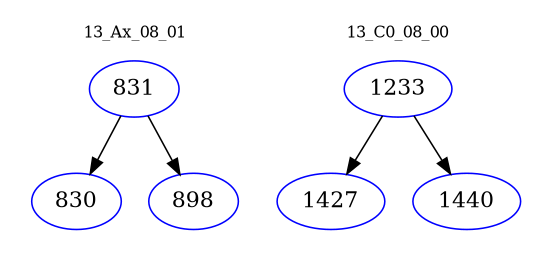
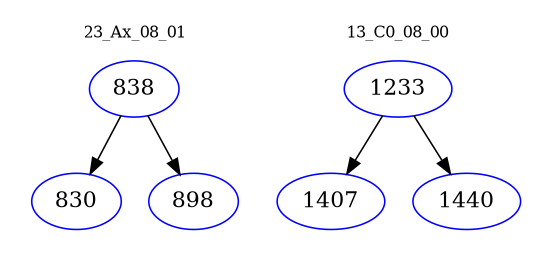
(135, 34) -> (135, 34)
(134, 89) -> (134, 89)
(331, 201) -> (331, 201)
